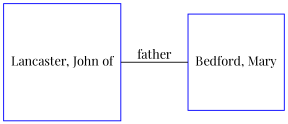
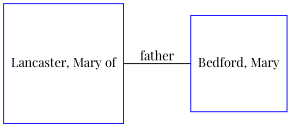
(62, 62) -> (64, 64)
